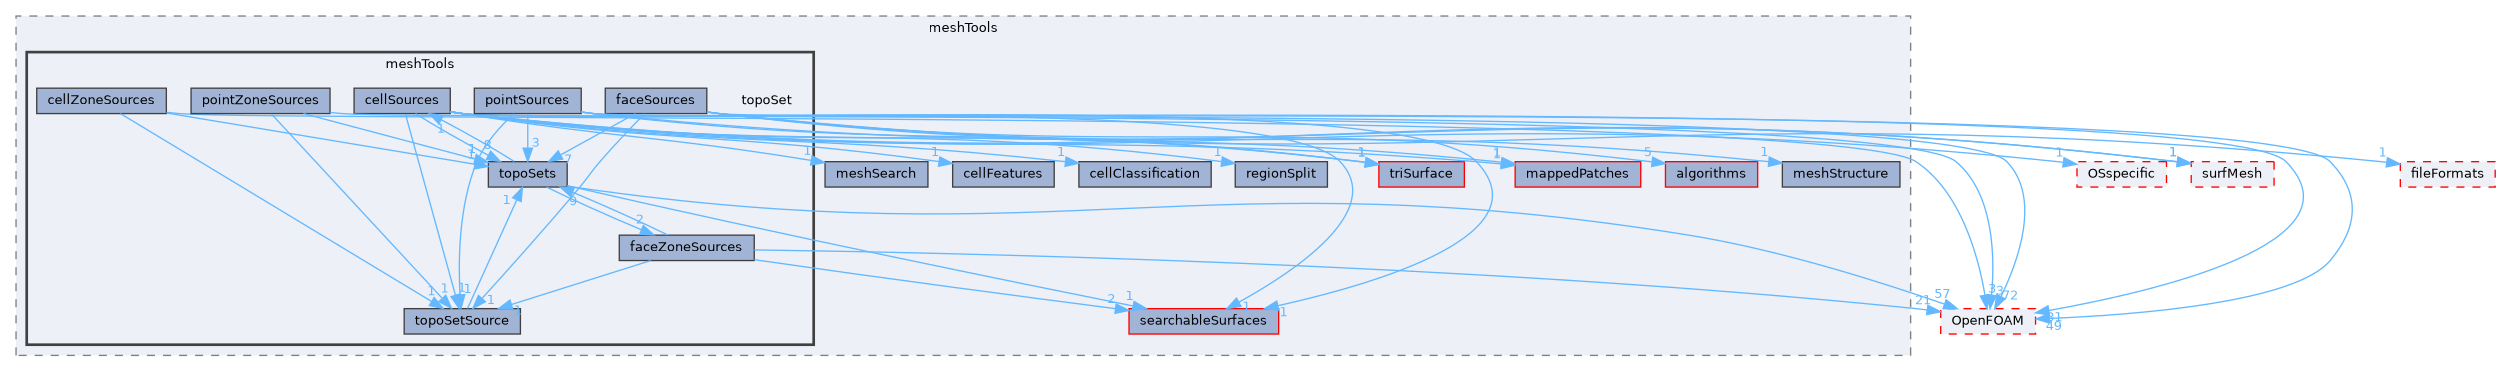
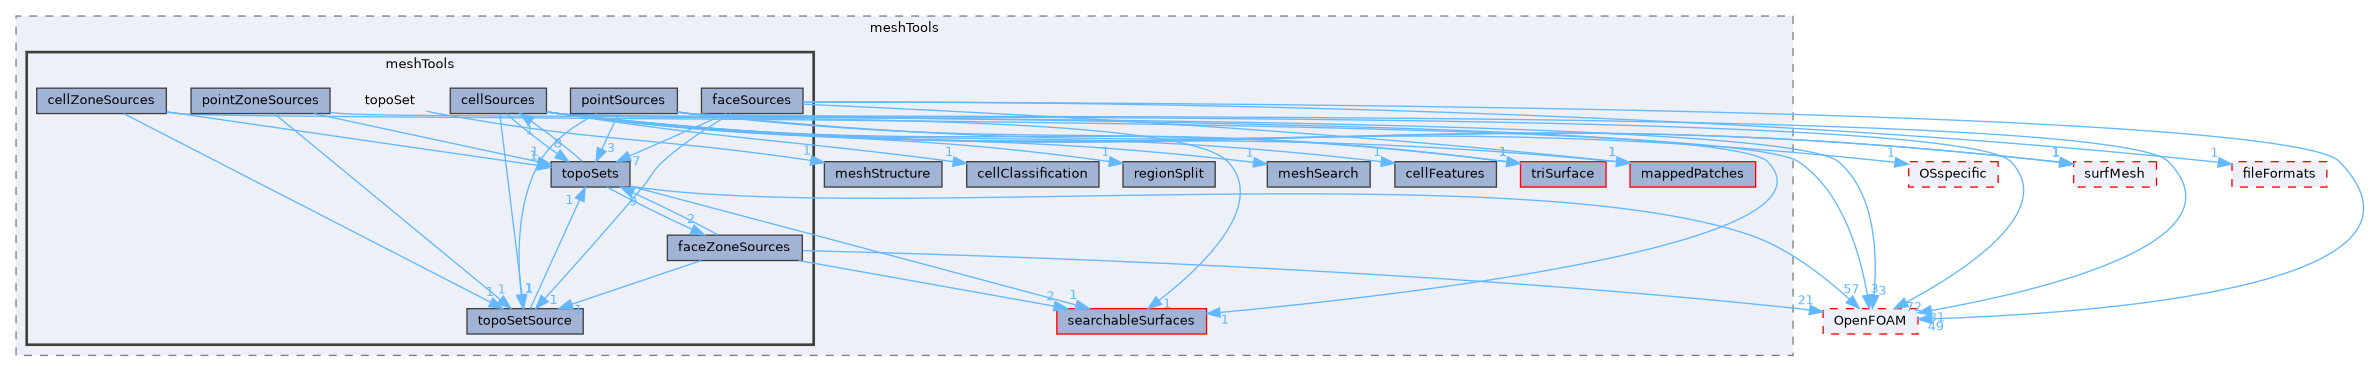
(1238, 140) -> (618, 138)
(1712, 174) -> none
